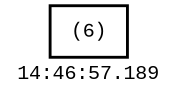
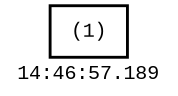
(89, 32) -> (89, 32)
